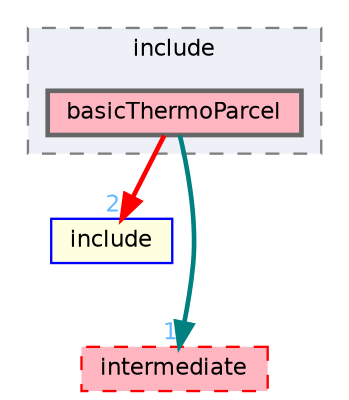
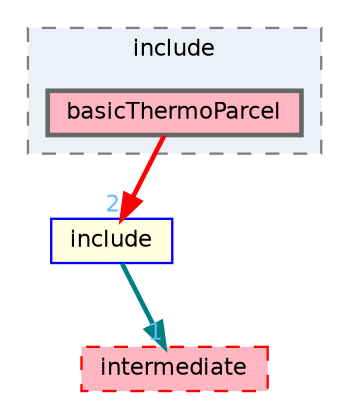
(194, 229) -> (138, 294)
